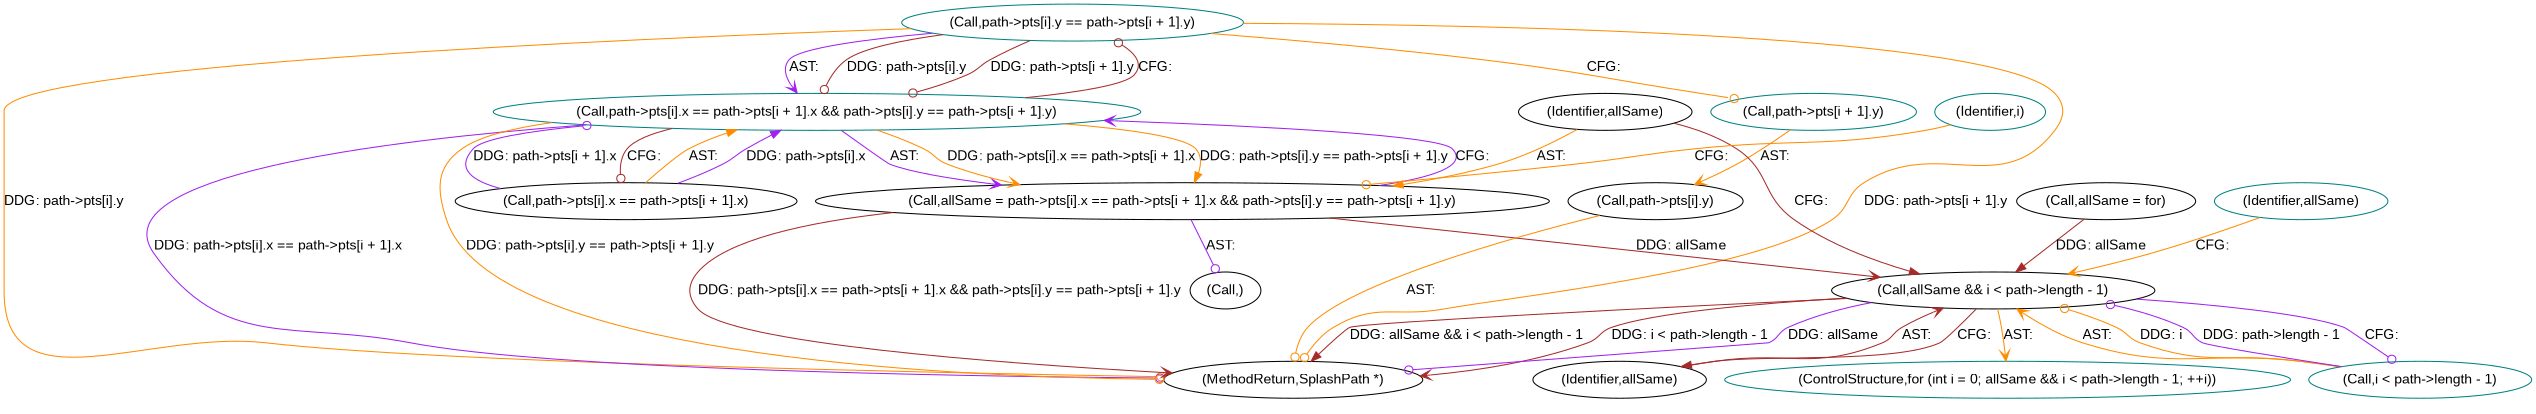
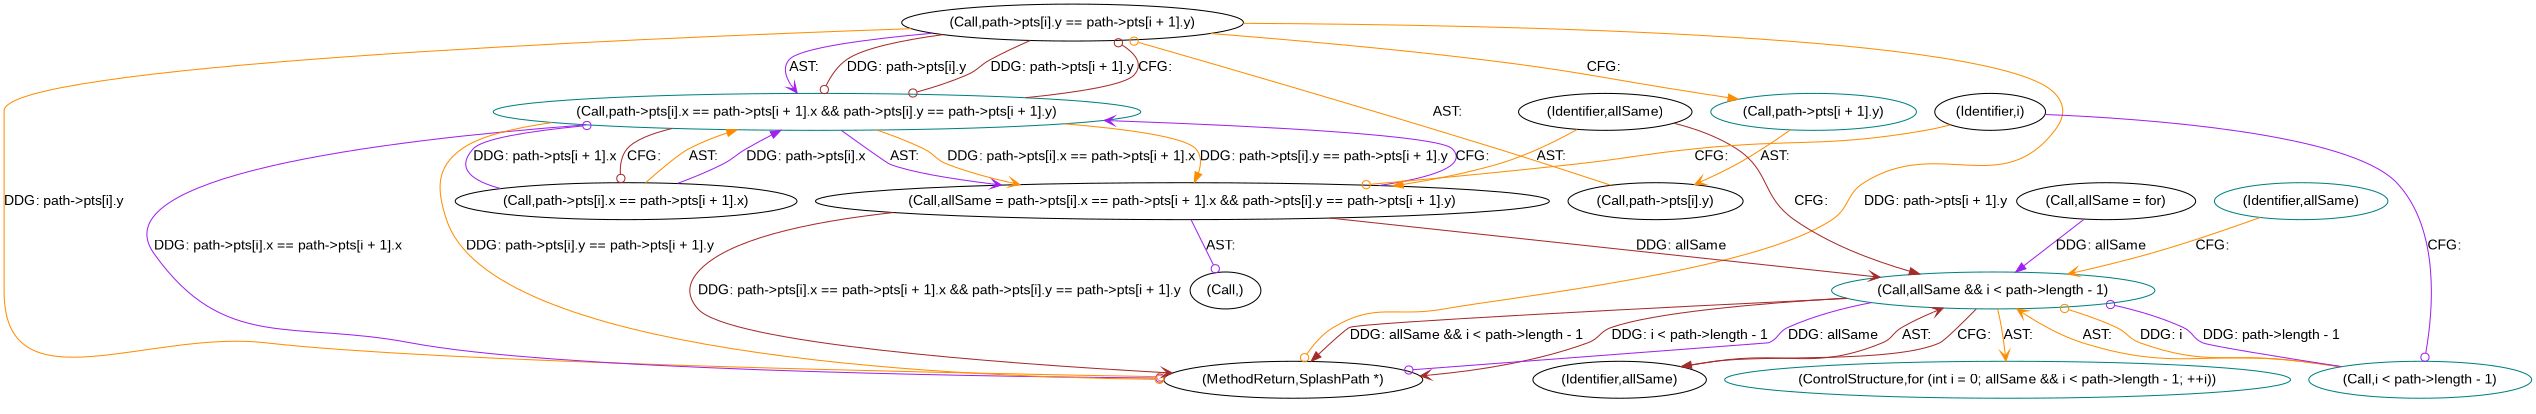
(1073, 23) -> (1073, 23)
(1470, 58) -> (1470, 58)
(1990, 112) -> (1990, 112)
(2054, 242) -> (2054, 242)
(1435, 263) -> (1375, 112)
(1993, 290) -> (1993, 290)
(2267, 312) -> (2313, 146)
